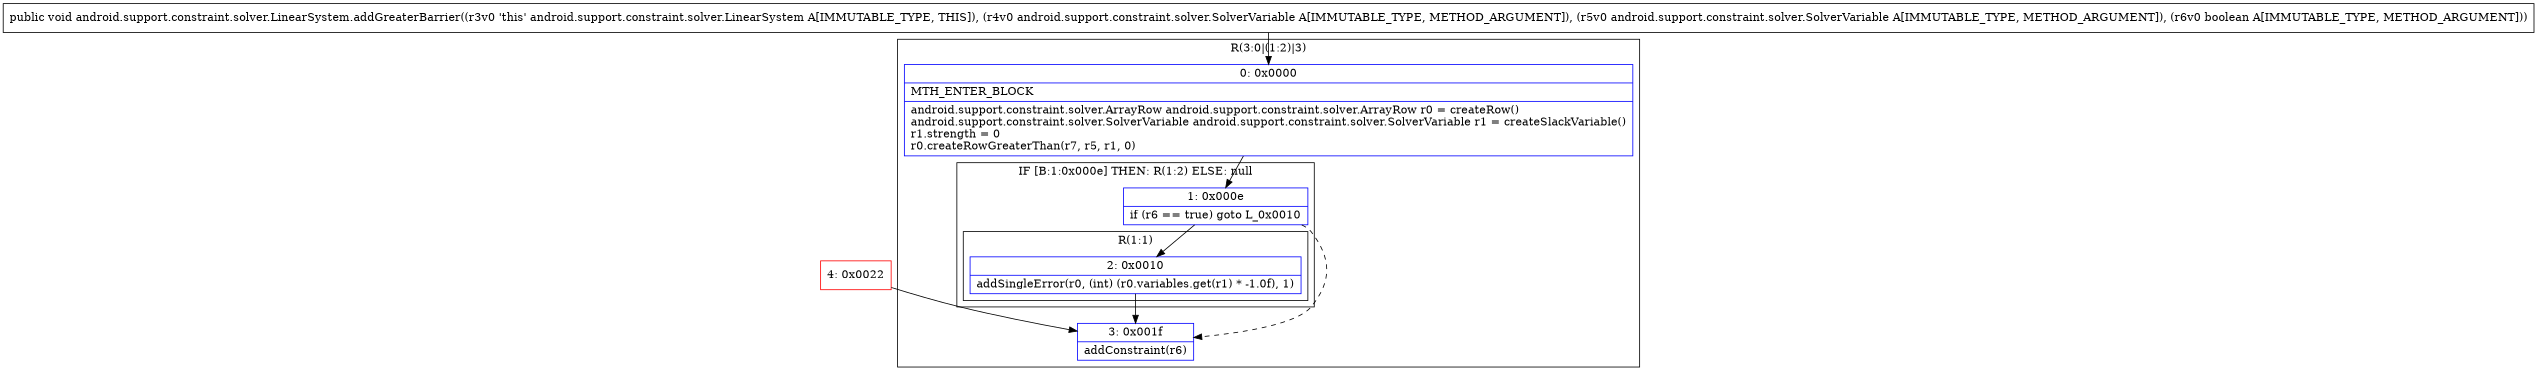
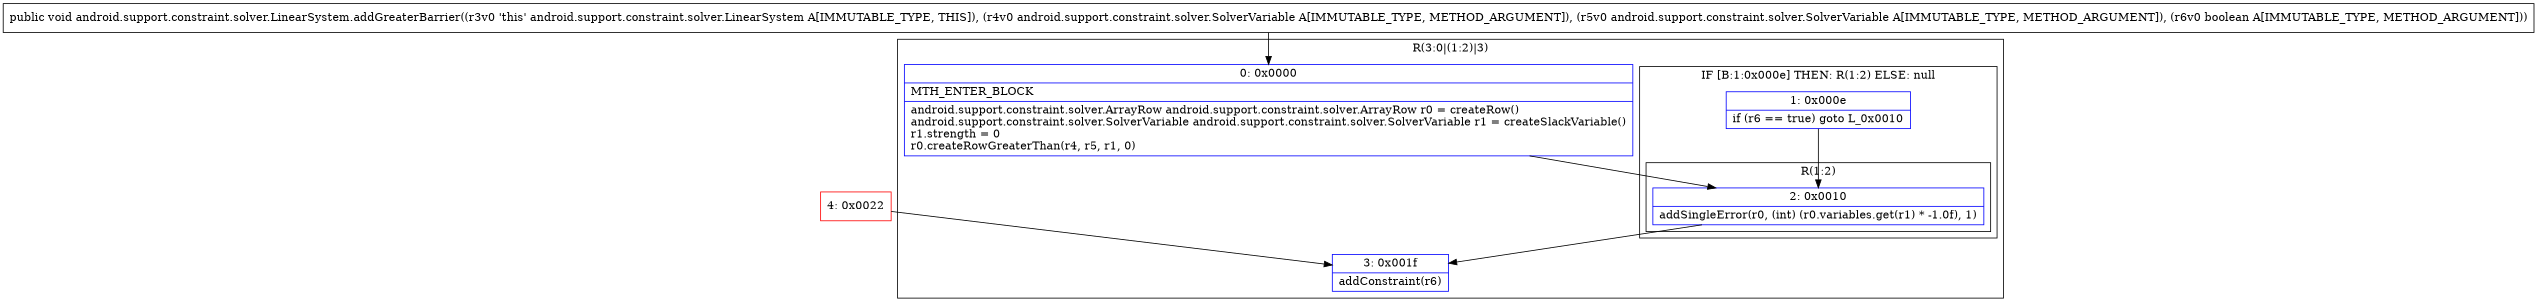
(1023, 146) -> (1023, 146)
(1237, 168) -> (1619, 171)
(1136, 241) -> (1818, 172)
(1303, 313) -> none
